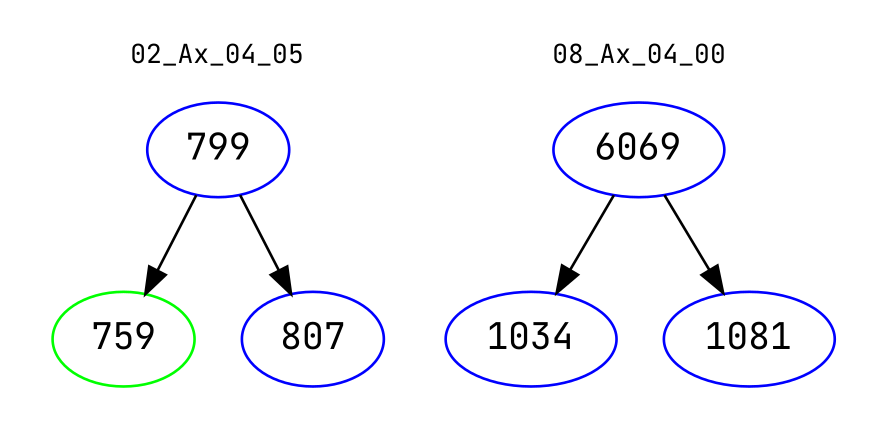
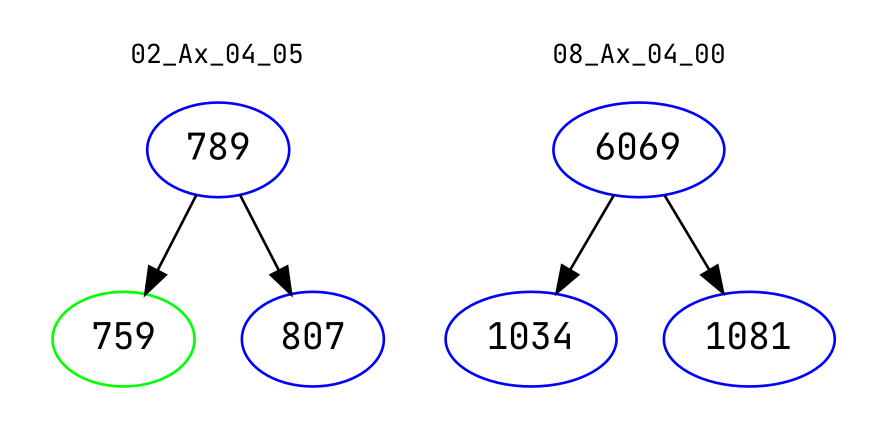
(218, 150) -> (218, 150)
